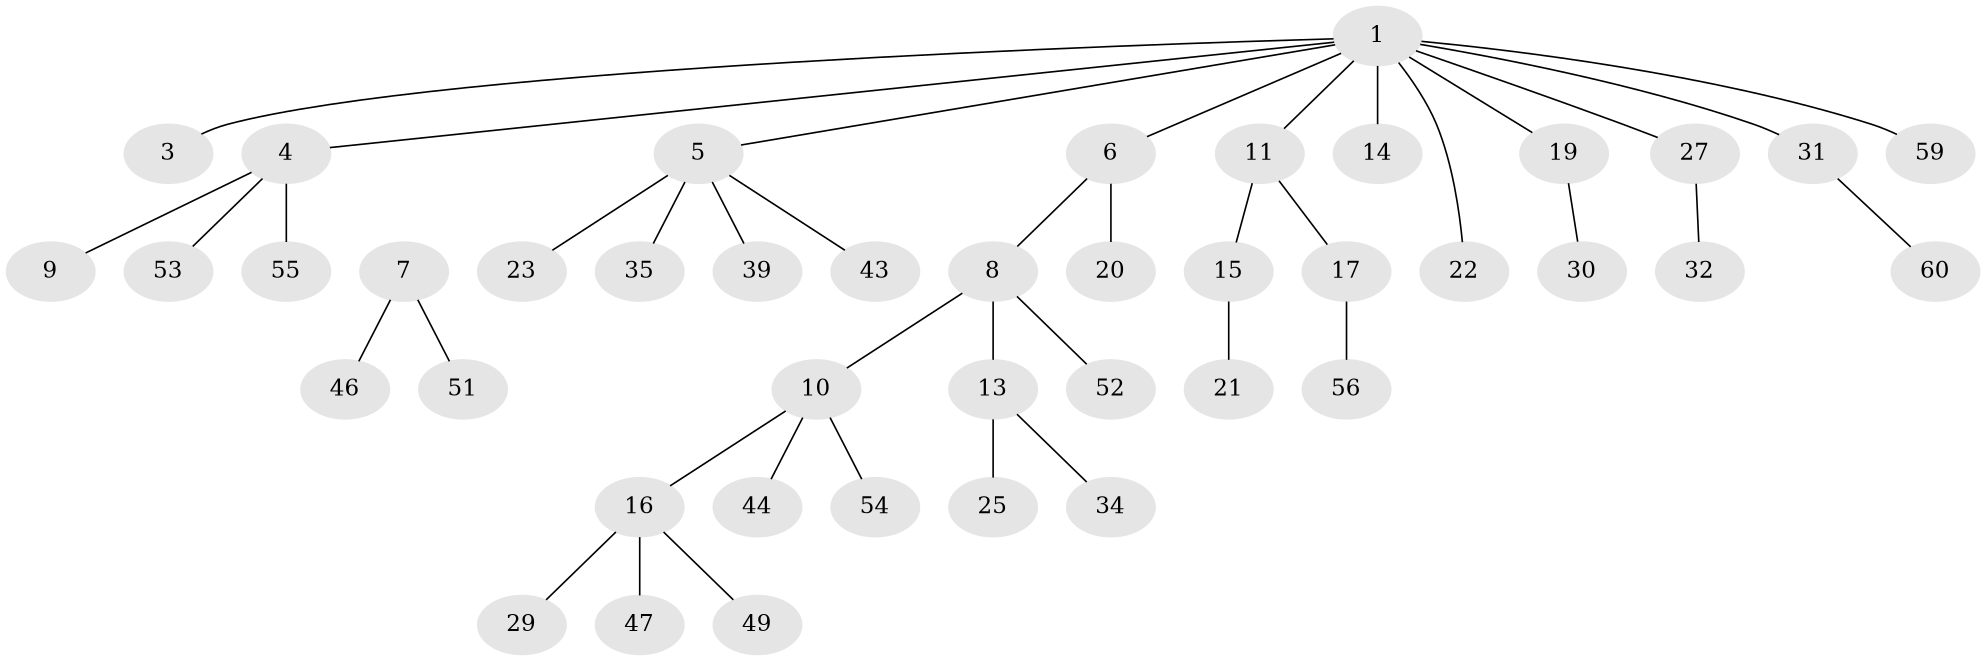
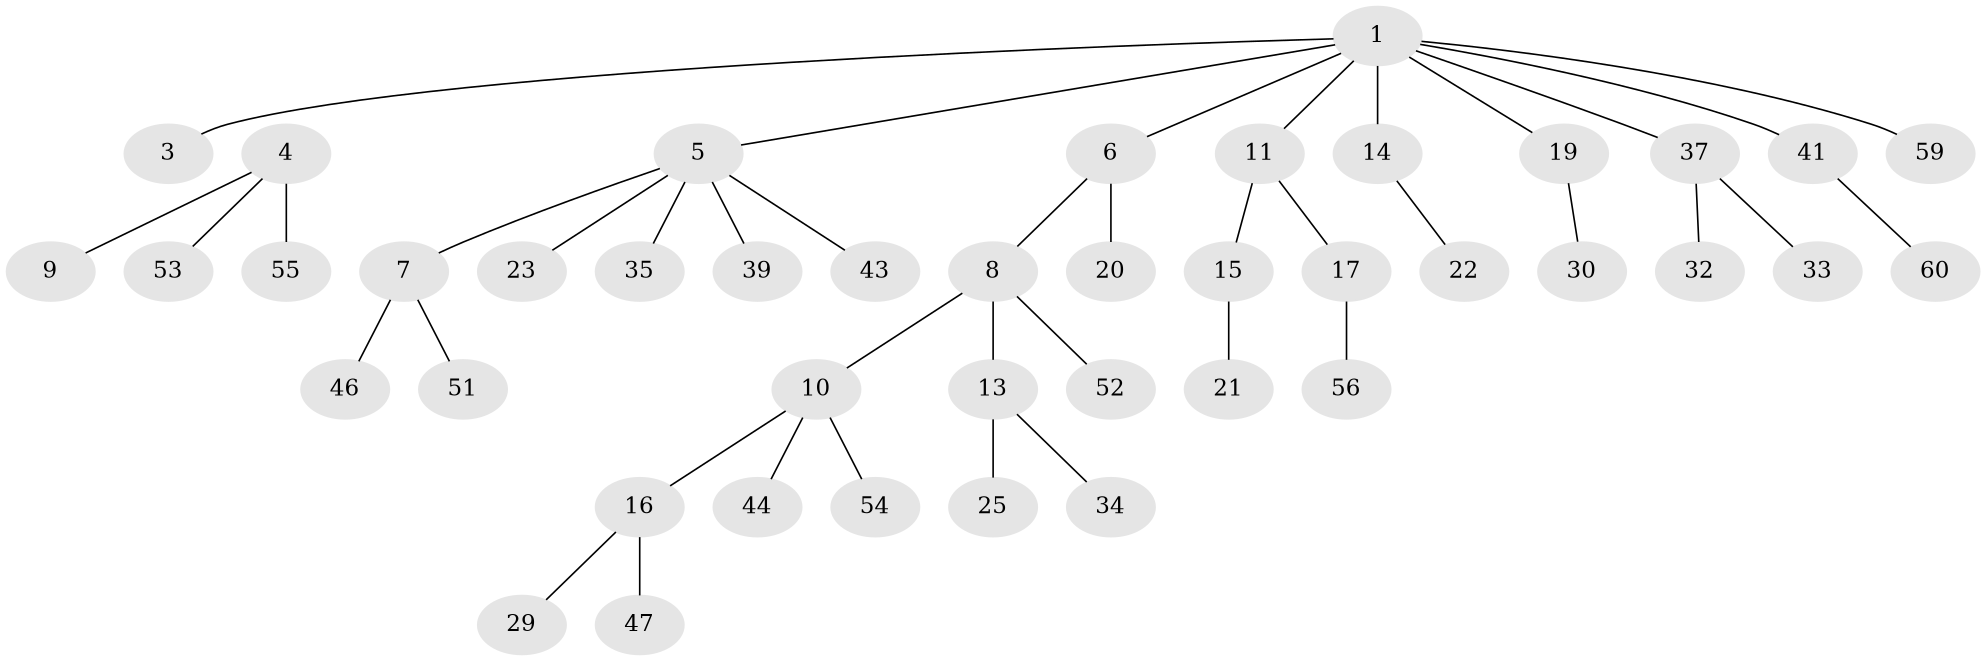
(832, 95) -> none
(1445, 147) -> (1421, 213)
(1695, 154) -> (1695, 154)
(1813, 154) -> (1813, 154)
none -> (548, 208)
none -> (1818, 272)
(758, 625) -> none
